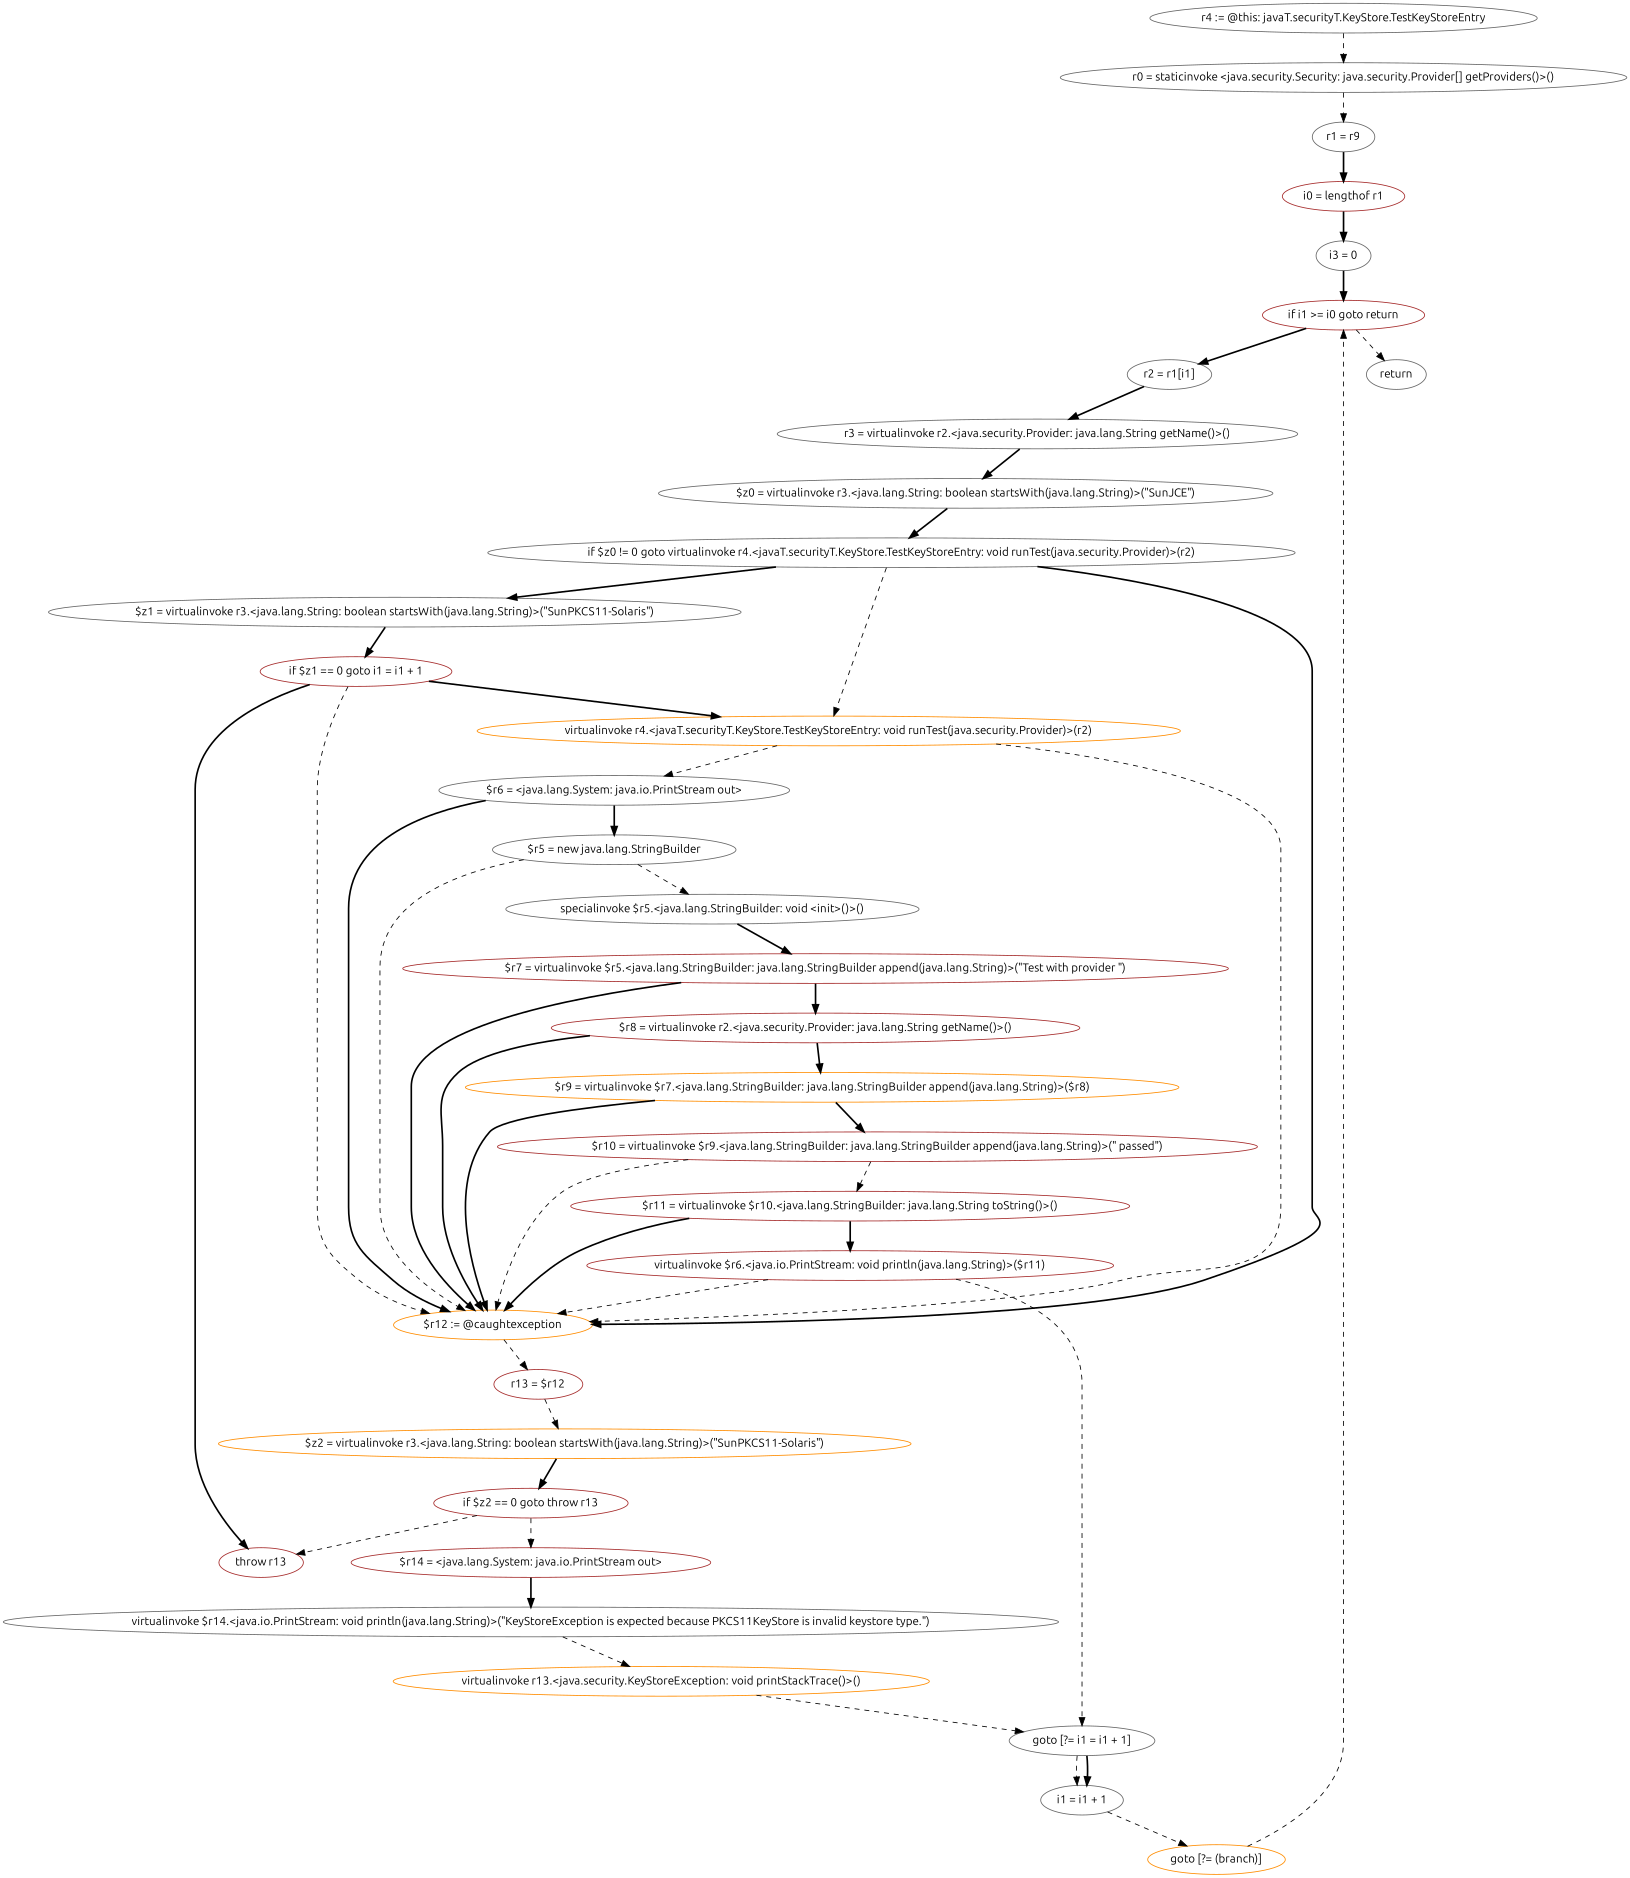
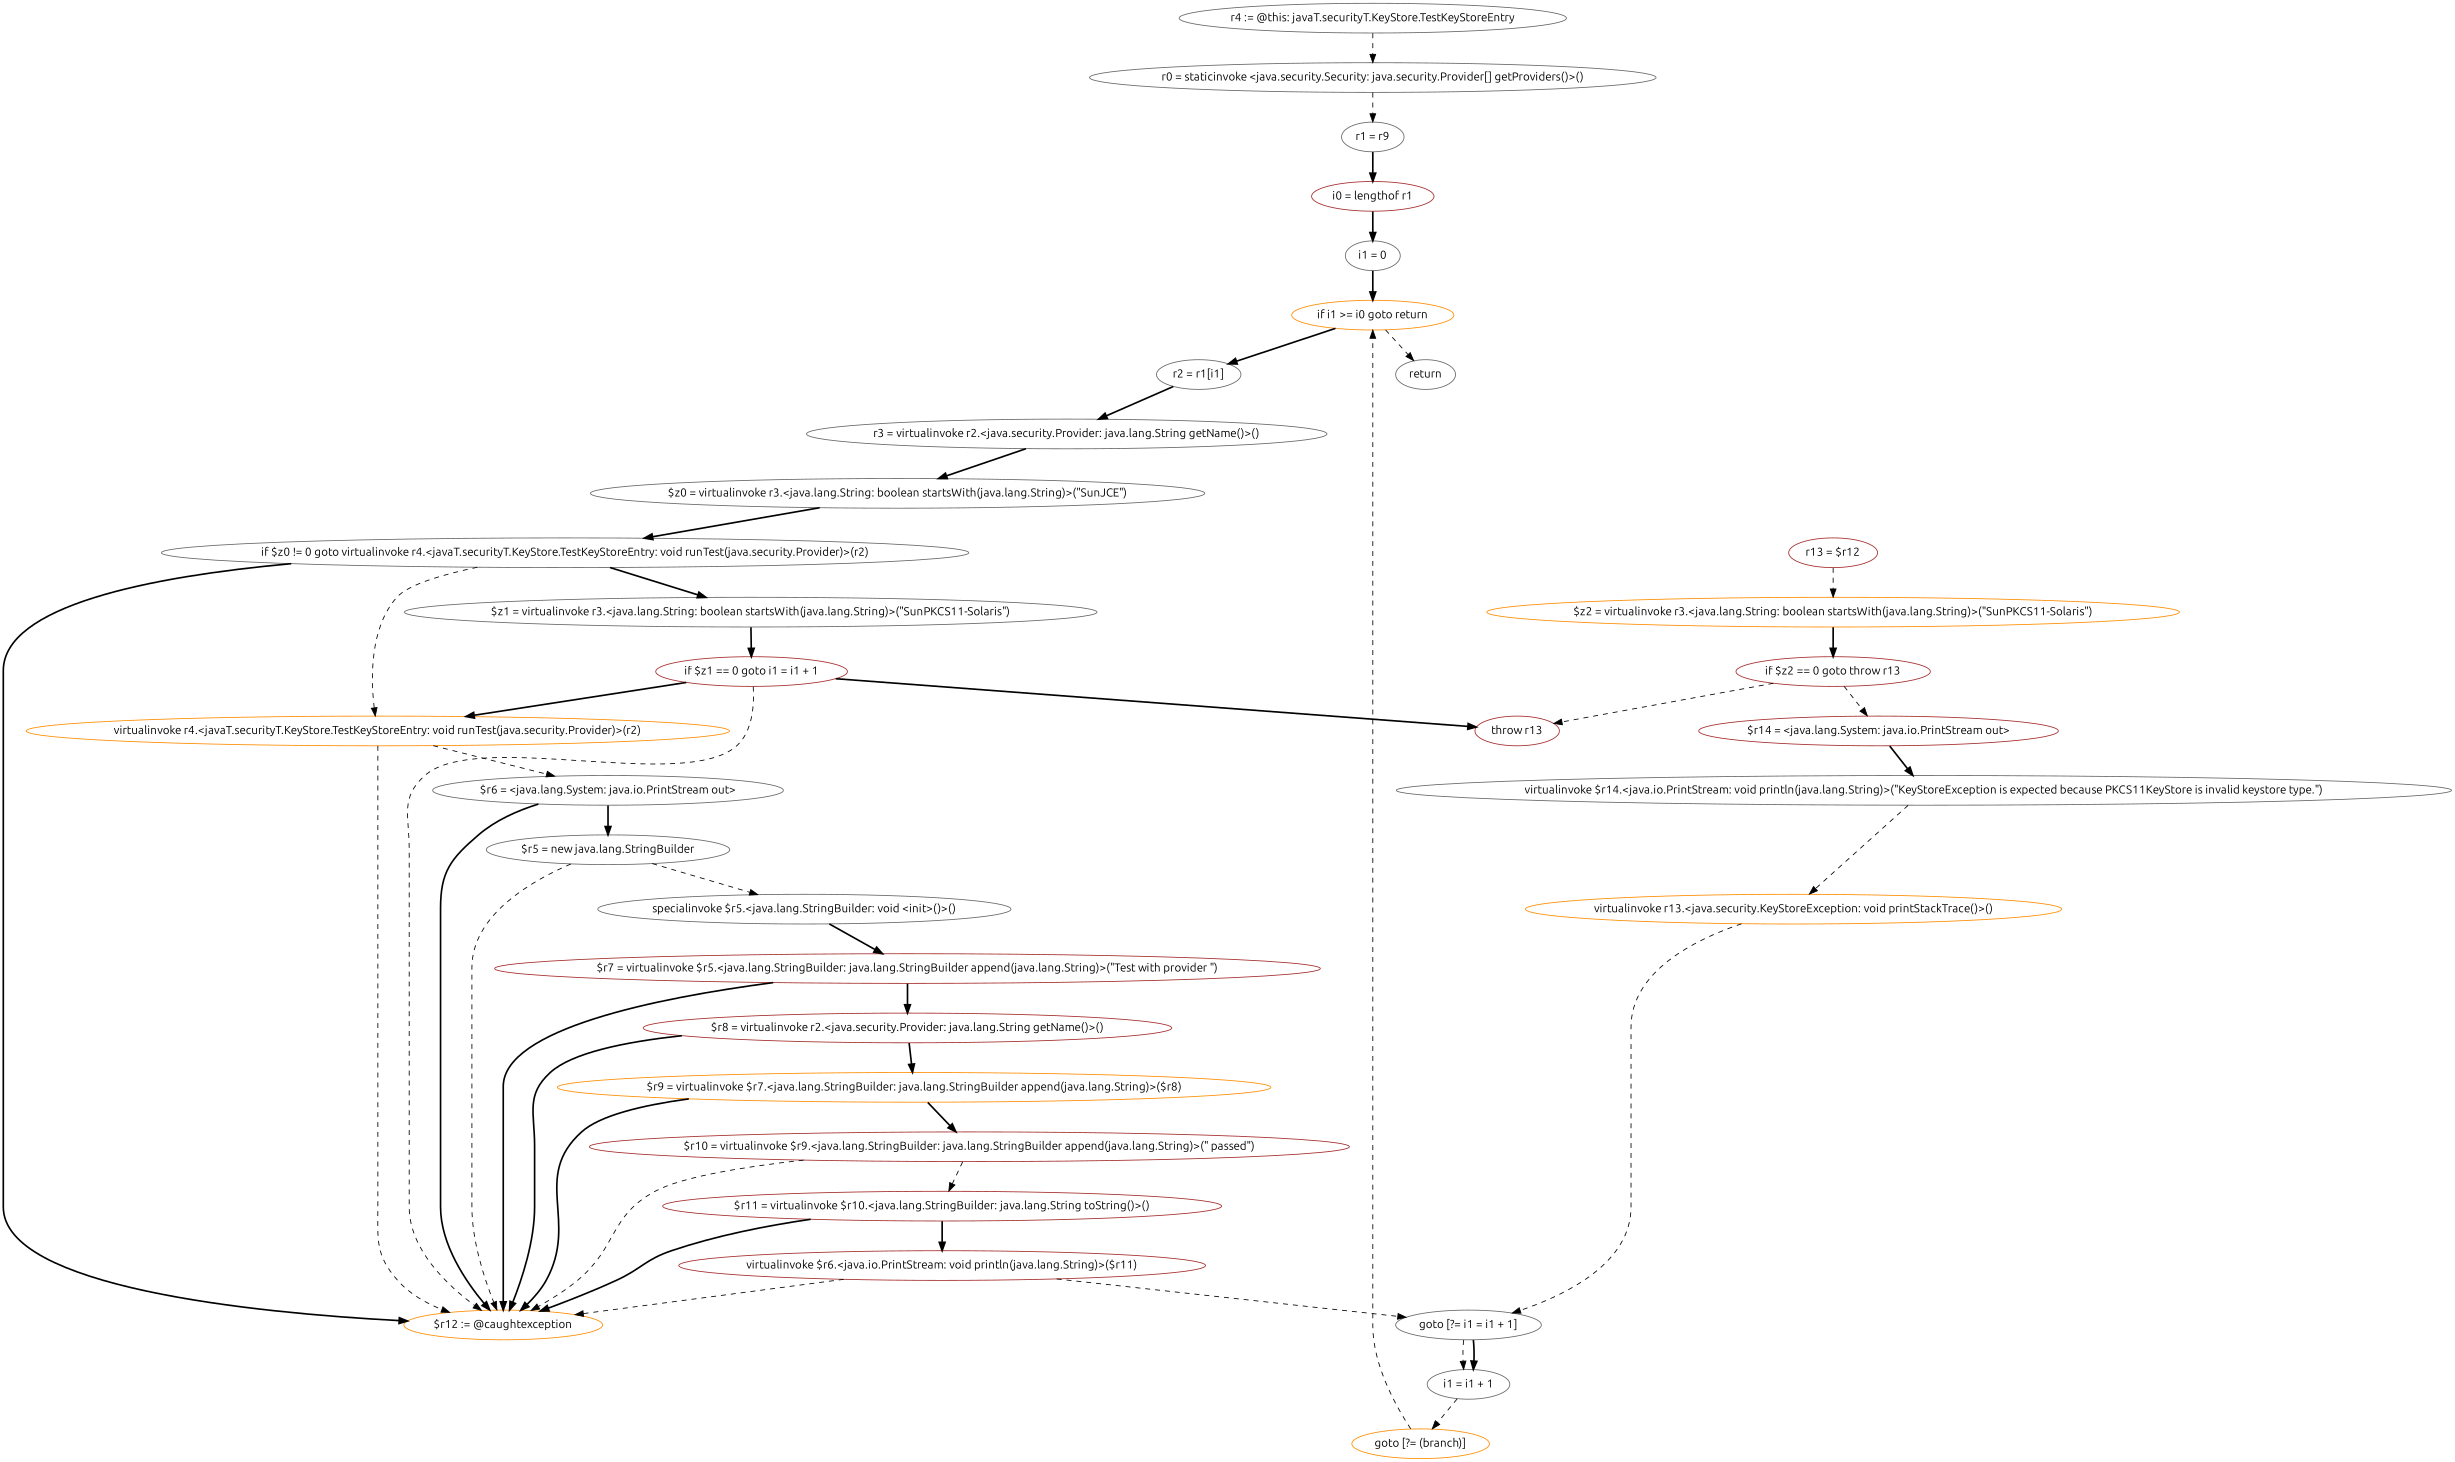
(1344, 256) -> (1373, 256)
(1344, 315) -> (1373, 315)
(513, 1351) -> none
